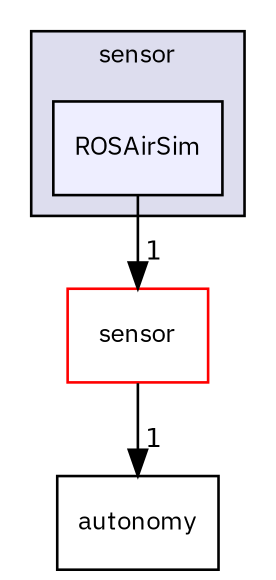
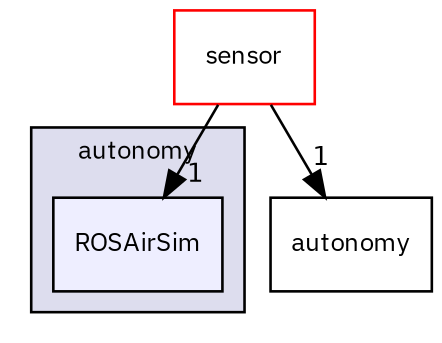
(138, 56) -> (138, 152)
(138, 232) -> (195, 145)
